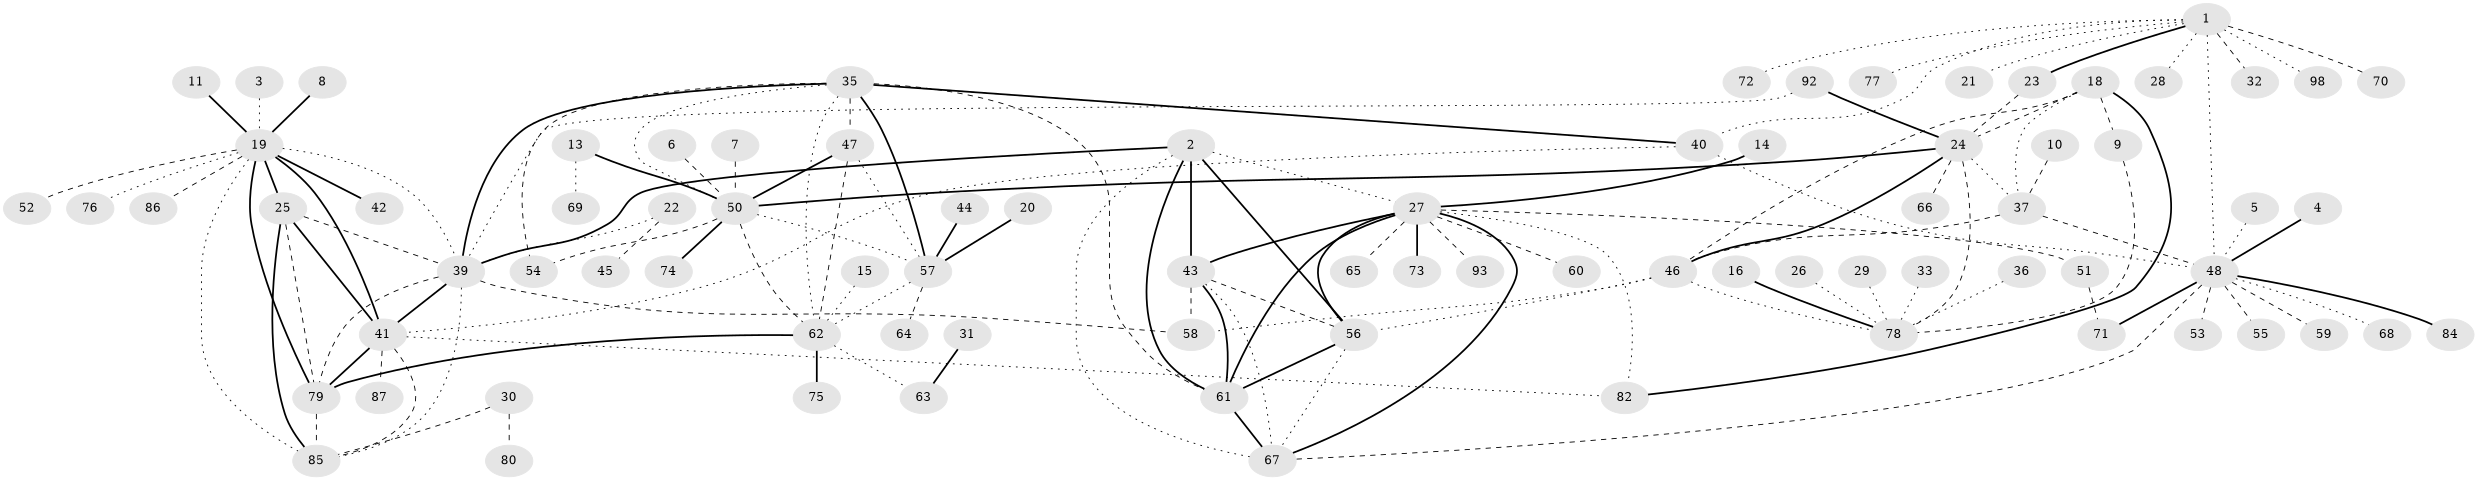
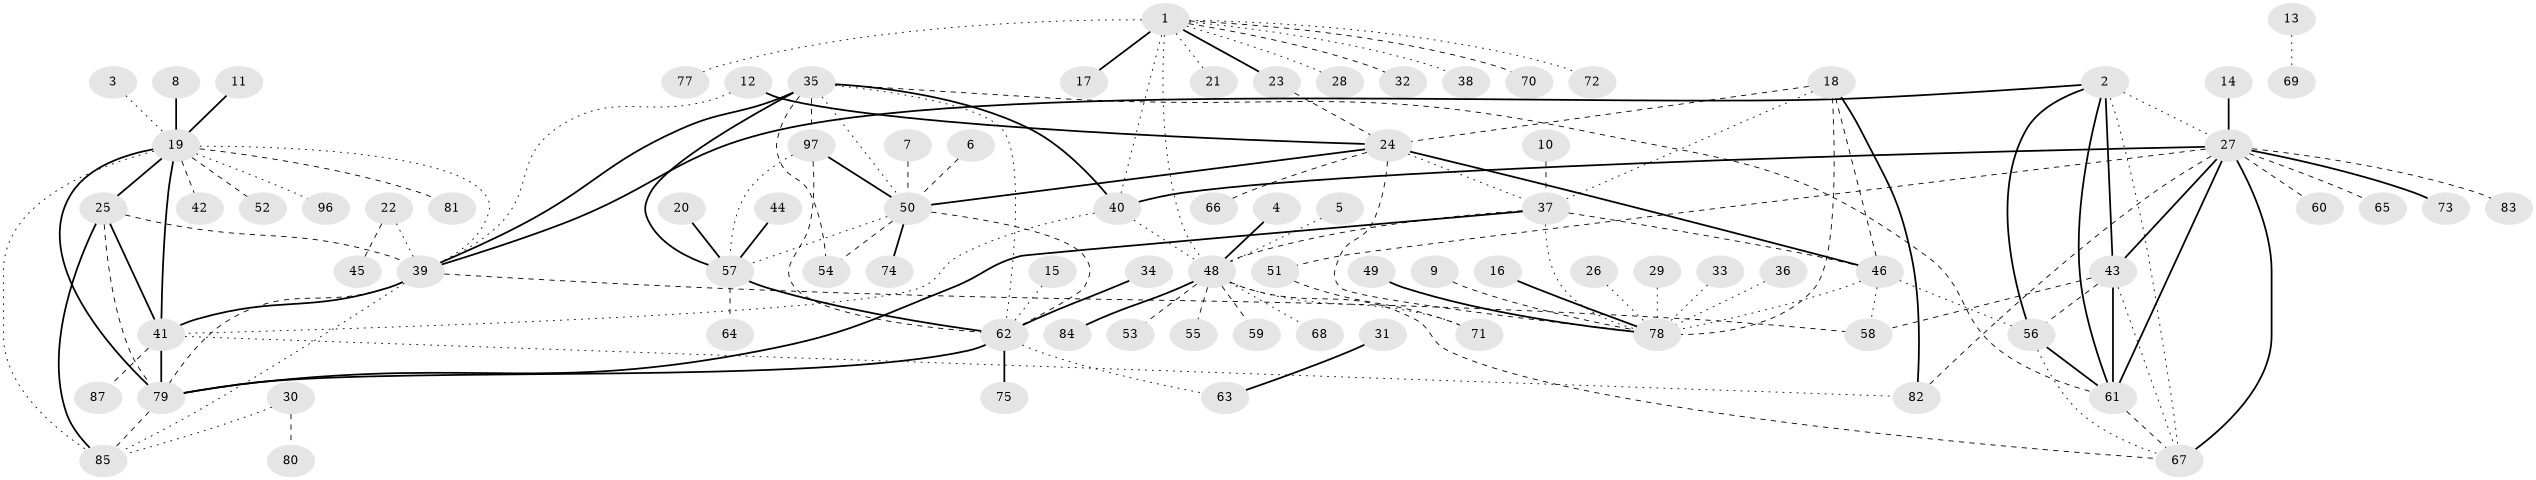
none -> (1084, 82)
(1810, 82) -> (748, 82)
(2318, 82) -> (1466, 82)
(2107, 114) -> (1824, 267)
(850, 145) -> (812, 145)
(656, 176) -> none
(319, 177) -> (188, 177)
(90, 209) -> (326, 209)
(153, 209) -> (452, 209)
(1590, 244) -> (2064, 263)
(1322, 257) -> (1671, 162)
none -> (1149, 272)
none -> (1372, 272)
(1480, 272) -> (2509, 209)
none -> (1569, 294)
(873, 303) -> (864, 311)
(2158, 303) -> (1345, 304)
none -> (858, 325)
(407, 420) -> none
(1248, 429) -> (2146, 429)
(415, 433) -> (199, 432)
